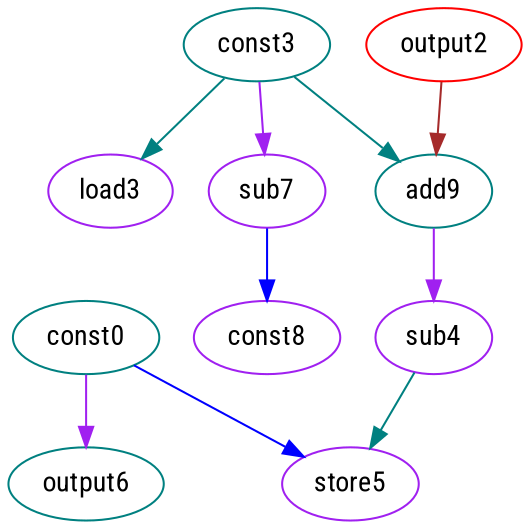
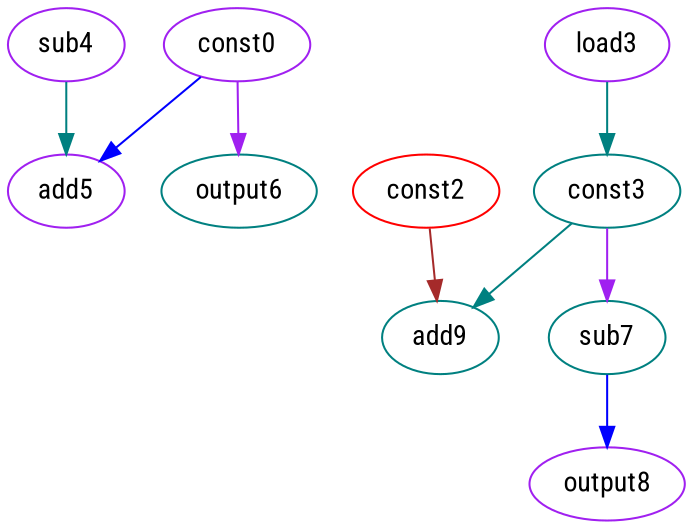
(444, 45) -> (426, 191)
(191, 111) -> (607, 108)
(267, 191) -> (607, 338)
(434, 254) -> none
(86, 338) -> (237, 45)
(267, 338) -> (607, 484)
(350, 484) -> (66, 191)
